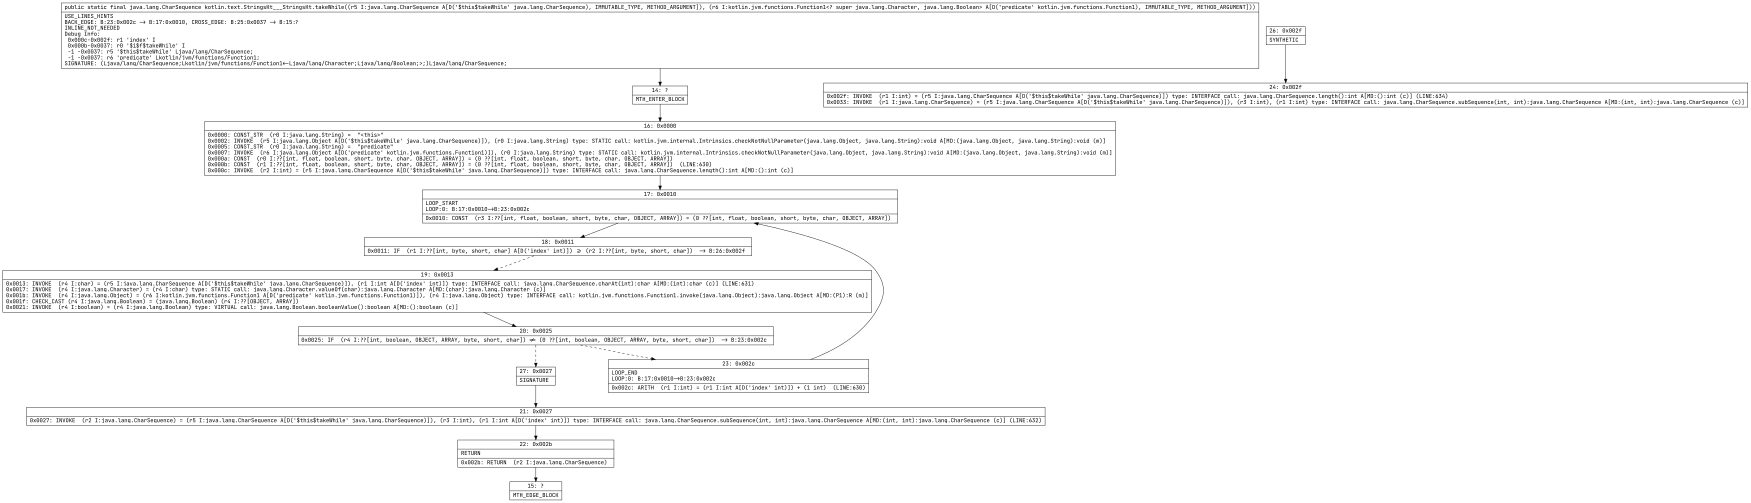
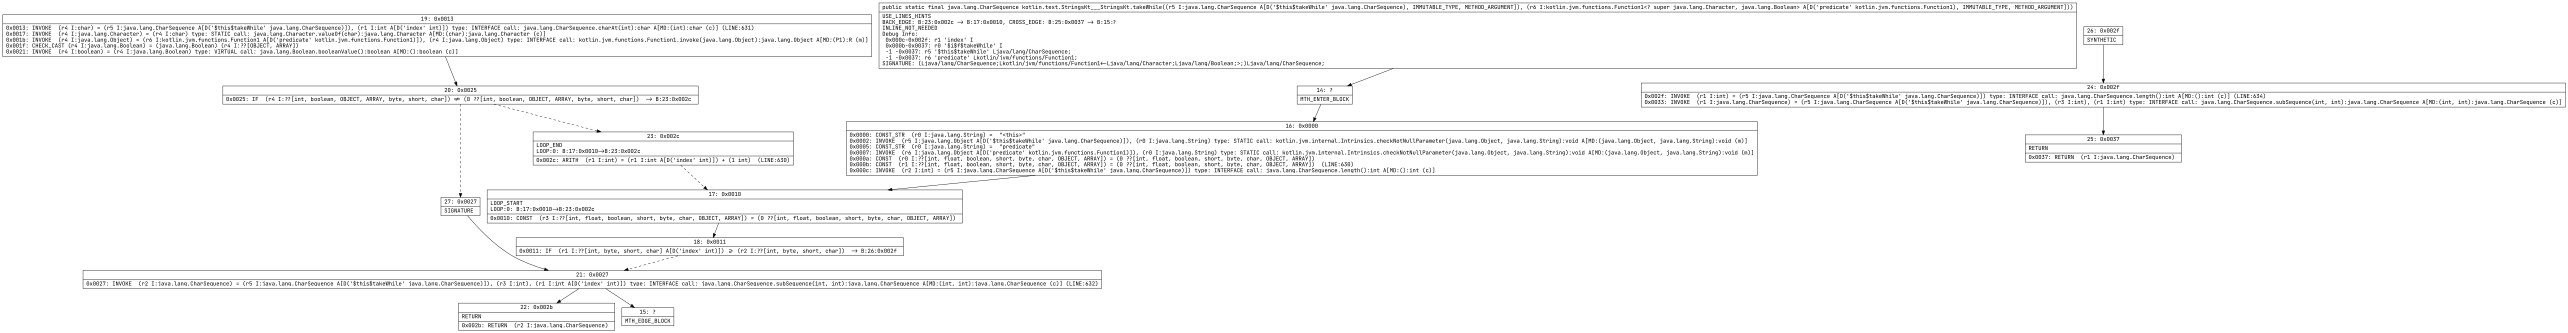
none -> (2103, 149)
(516, 262) -> (653, 263)
(875, 270) -> (693, 176)
(536, 473) -> (618, 297)
